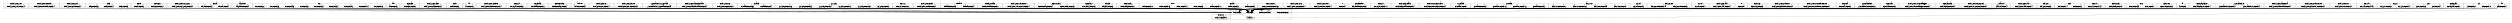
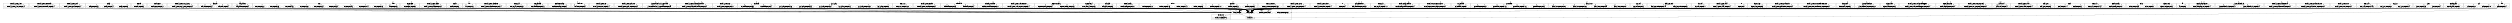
(289, 7) -> (289, 7)
